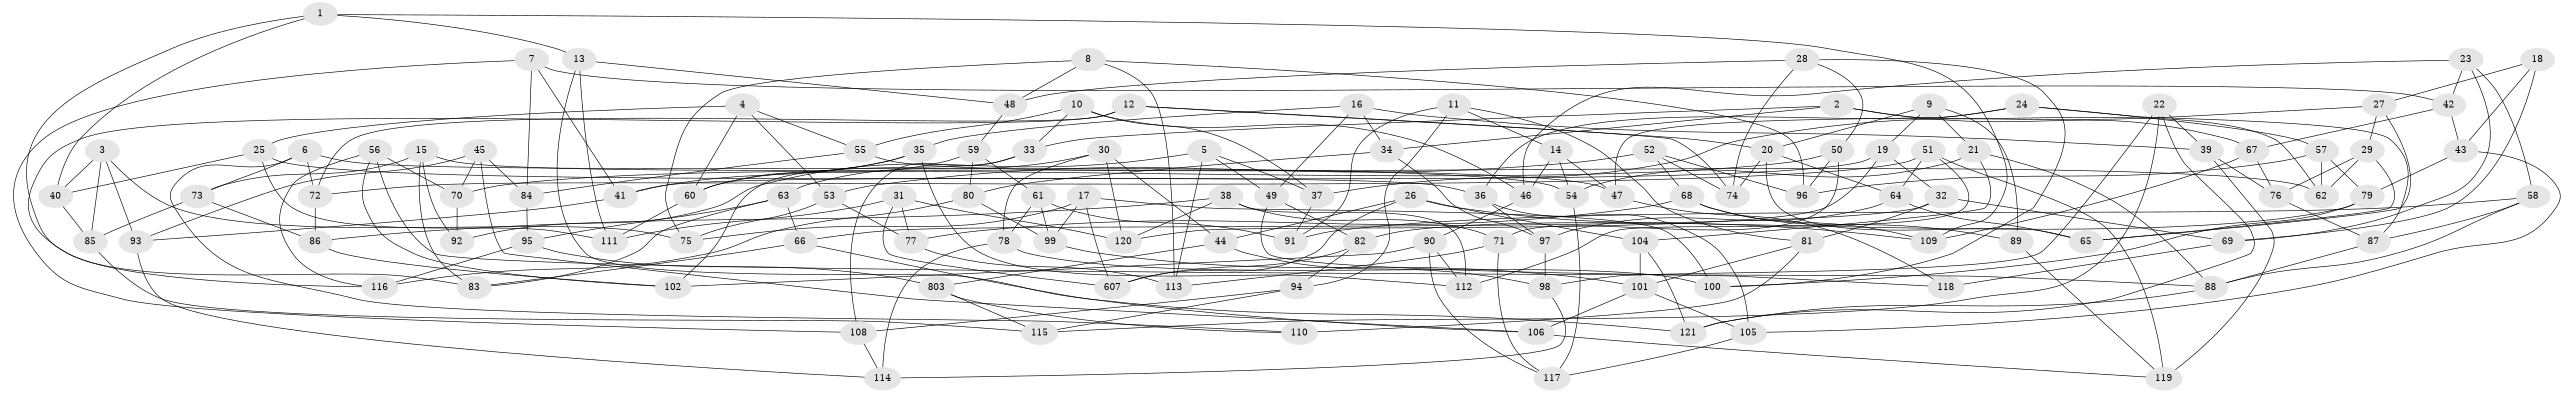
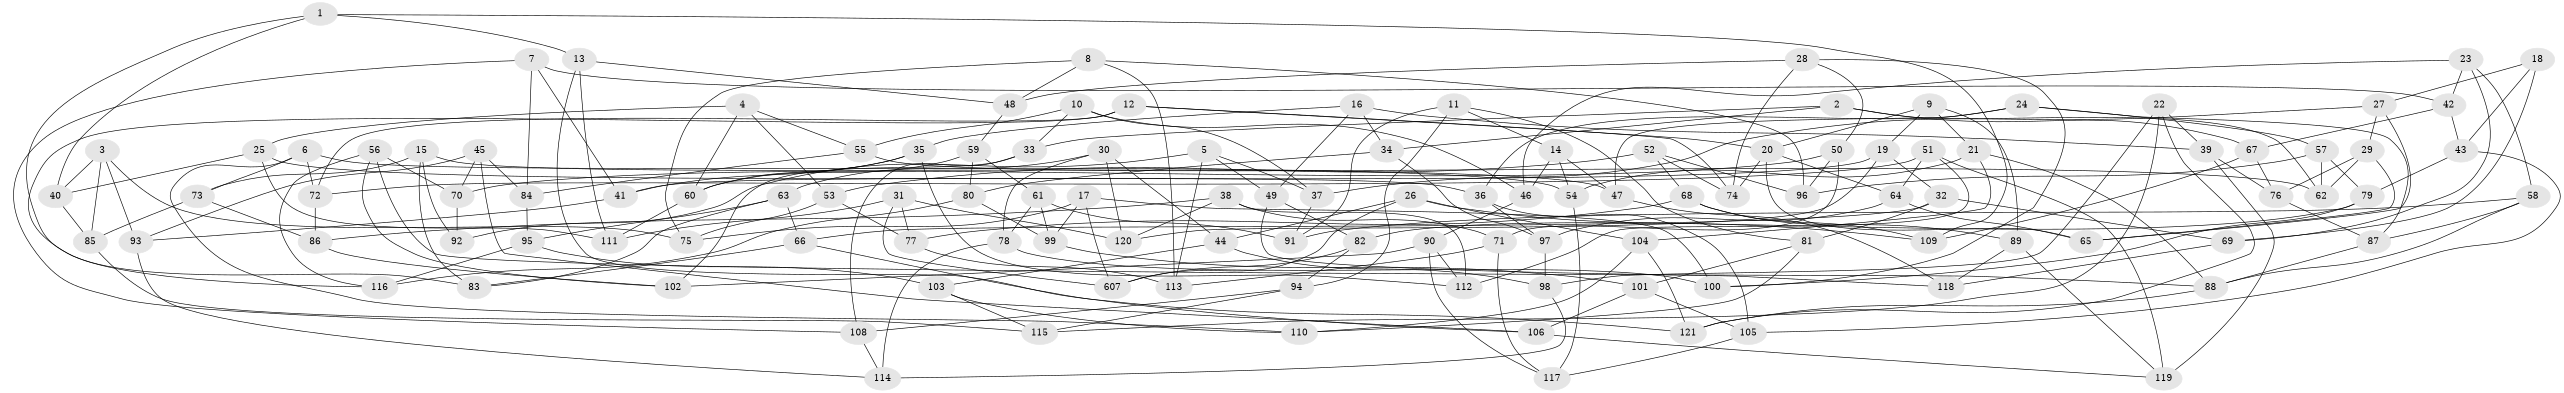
none -> (1992, 258)
(1640, 265) -> (1508, 313)
(937, 288) -> (937, 288)
